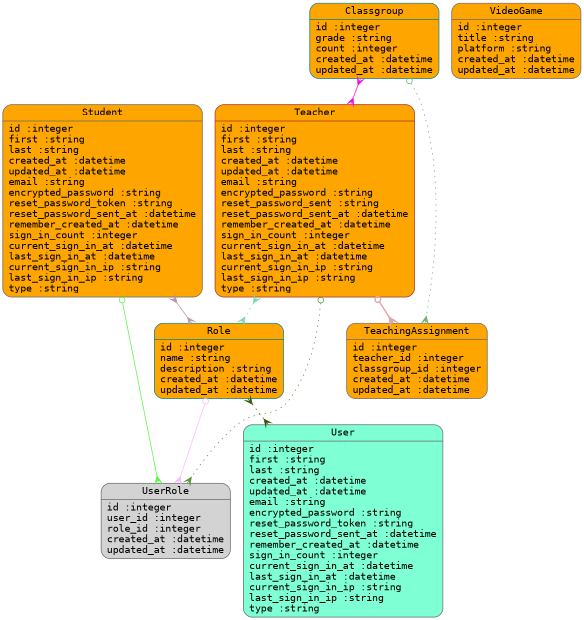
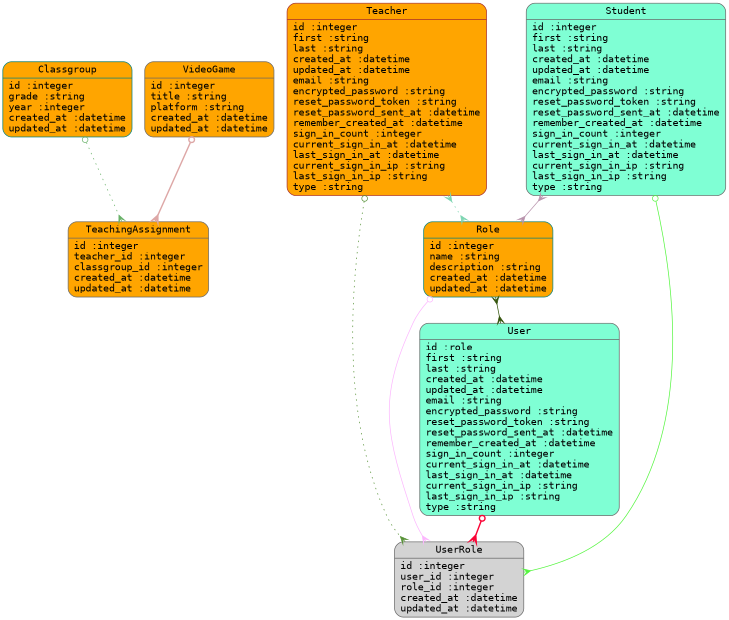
(357, 49) -> (47, 107)
(356, 92) -> none
(103, 201) -> (626, 99)
(300, 203) -> (375, 102)
(384, 310) -> (174, 179)
(257, 411) -> (498, 310)
(281, 449) -> (449, 347)
none -> (479, 528)
